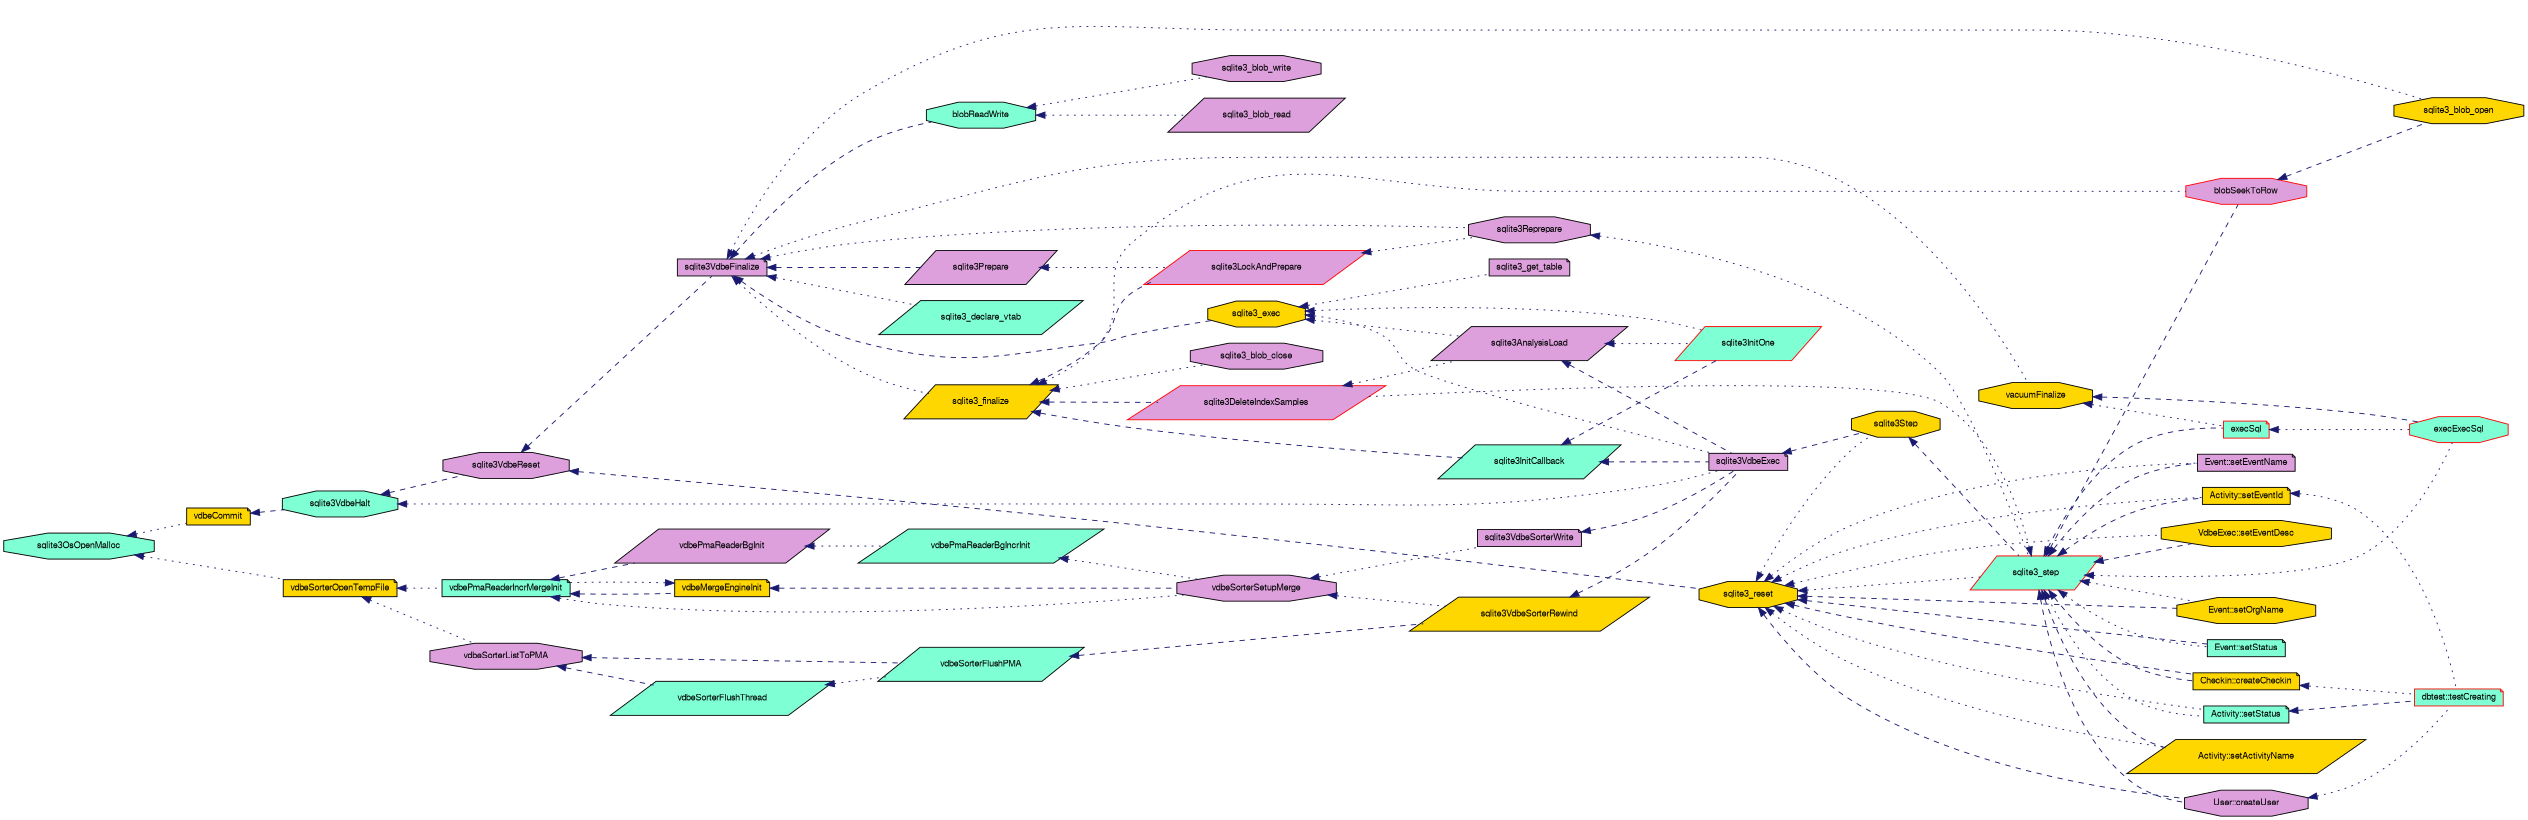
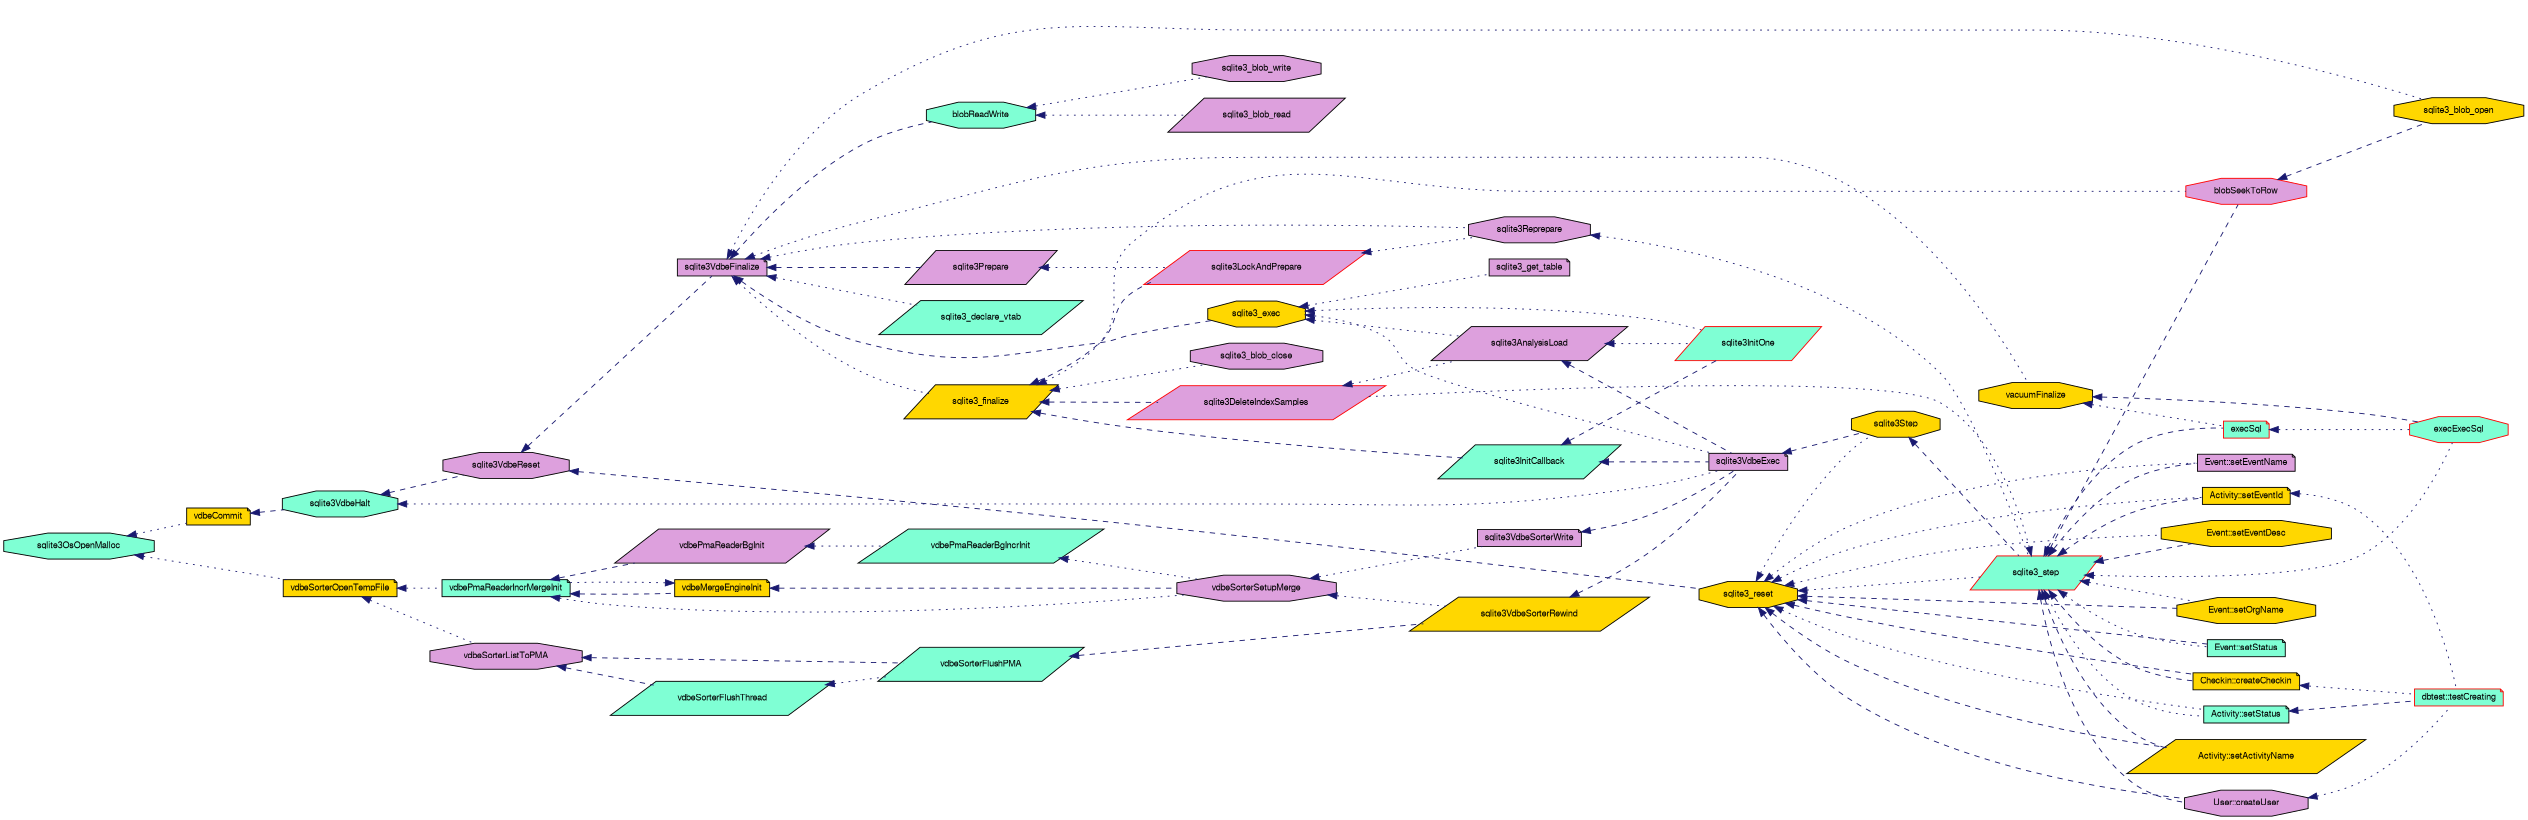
(2246, 534) -> (2246, 534)
(1961, 704) -> (1961, 704)
